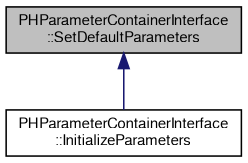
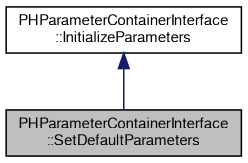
(124, 89) -> (124, 89)
